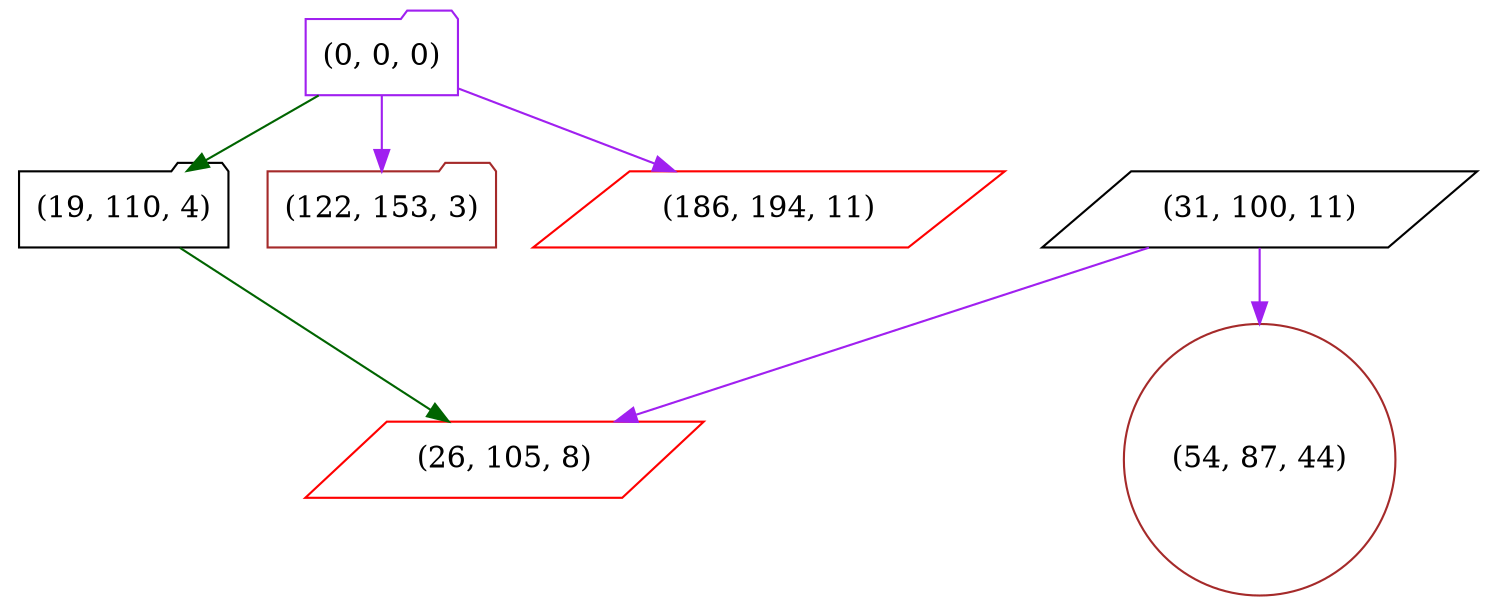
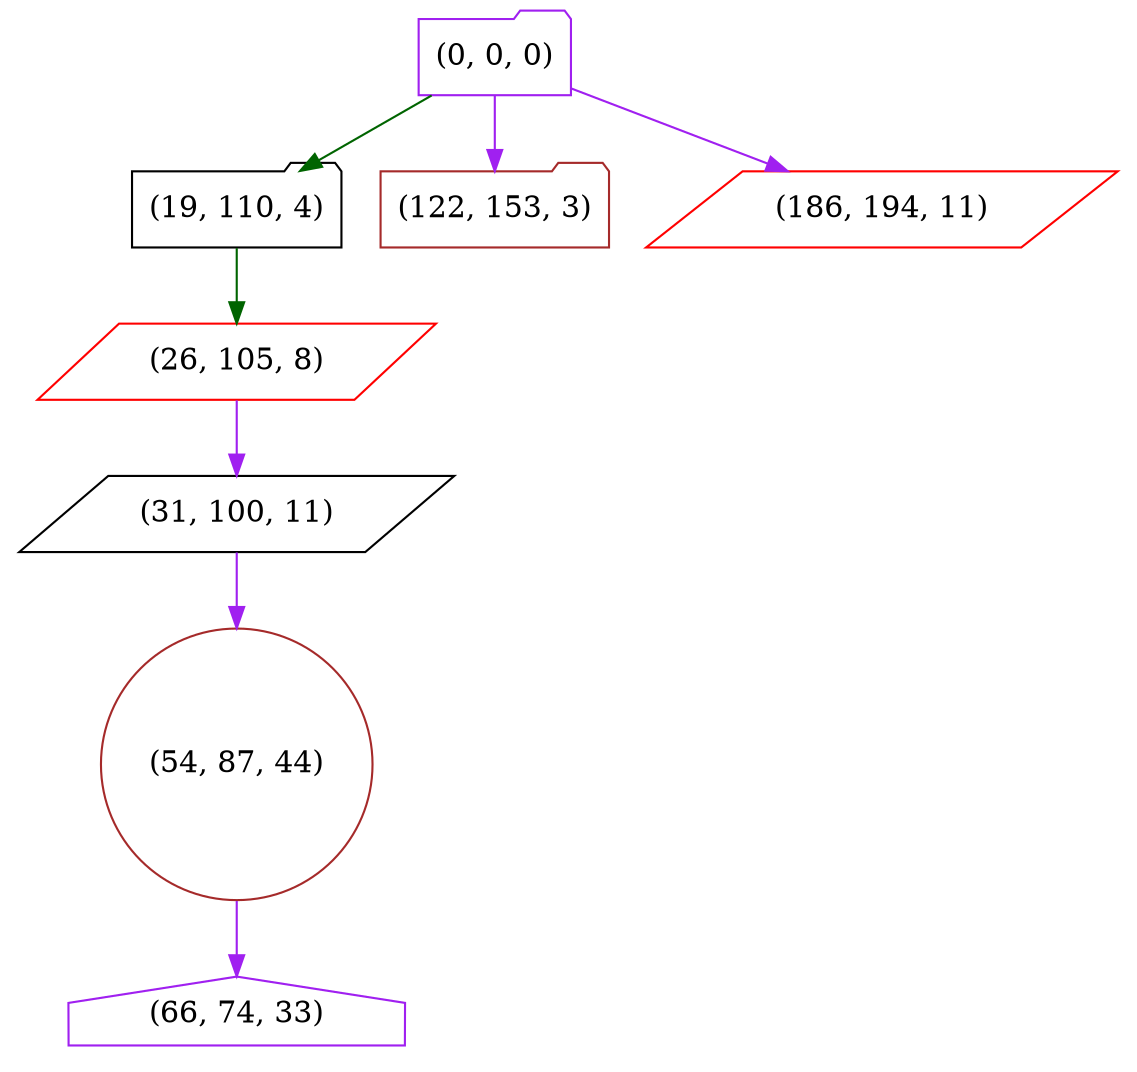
(893, 331) -> (237, 427)
none -> (237, 1015)
